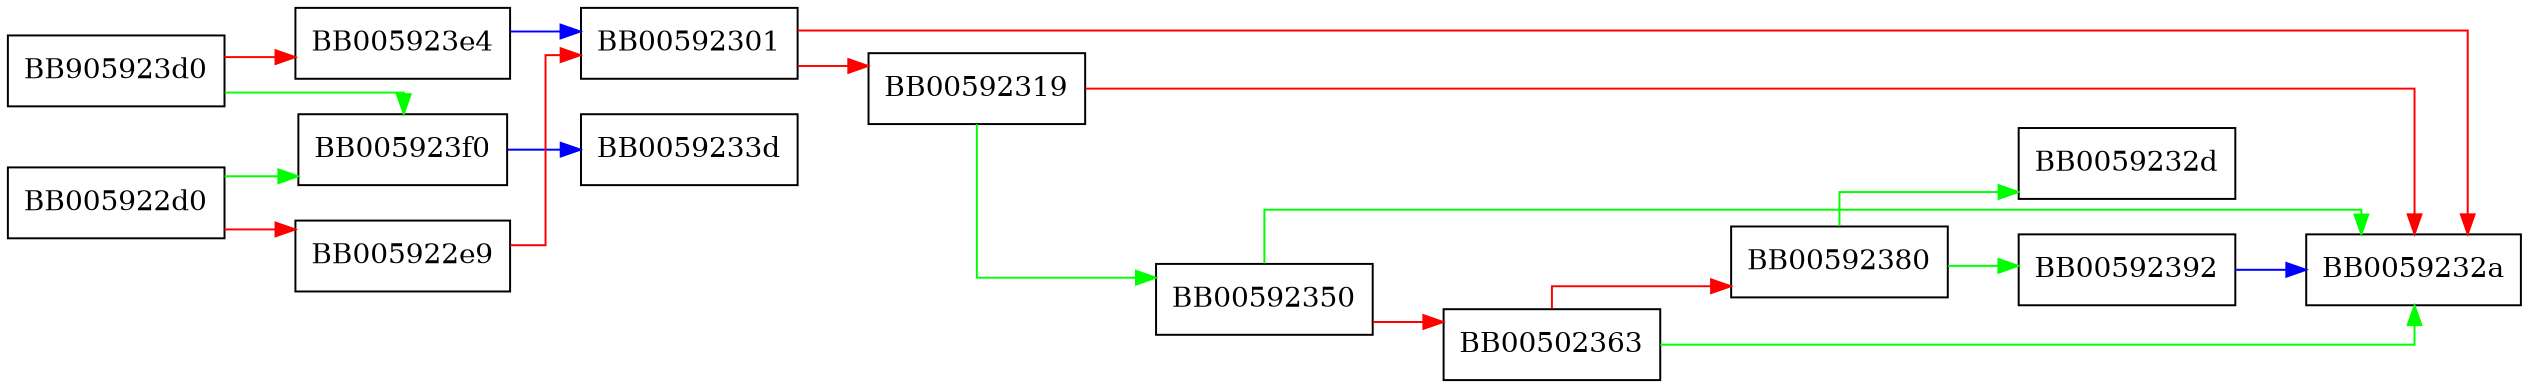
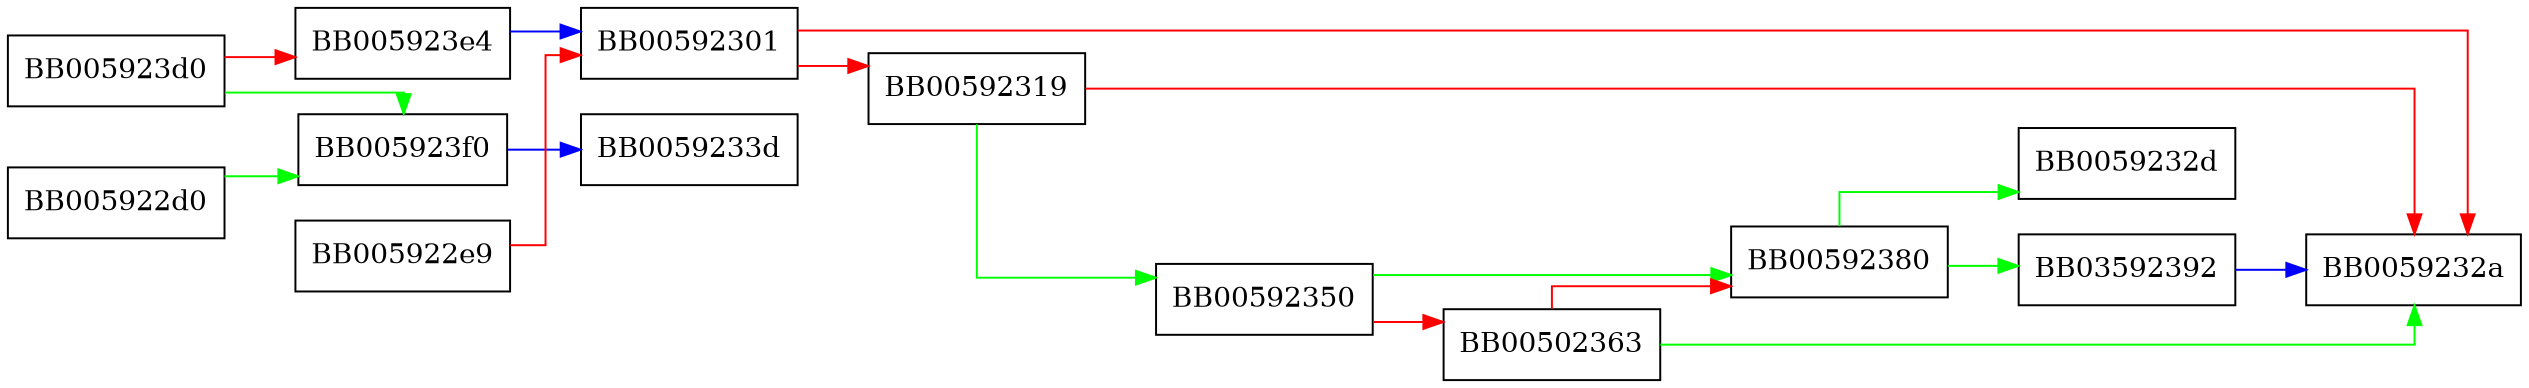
(116, 71) -> (116, 71)
(1788, 210) -> (1542, 275)
(250, 229) -> none
(2127, 270) -> (2127, 270)
